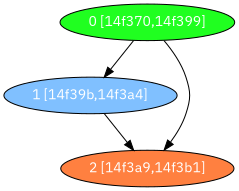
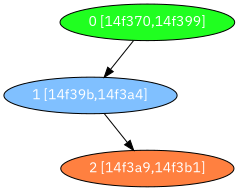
(189, 90) -> none
